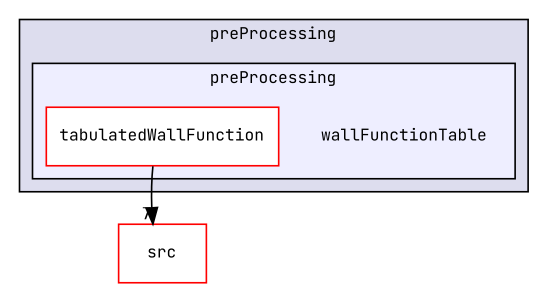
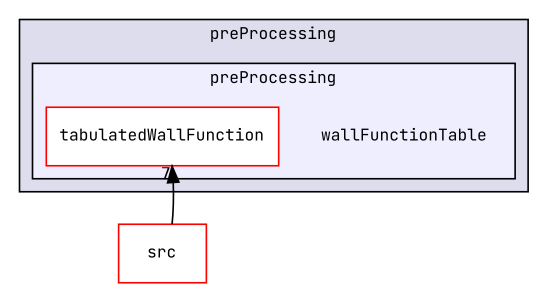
(152, 187) -> (173, 203)
